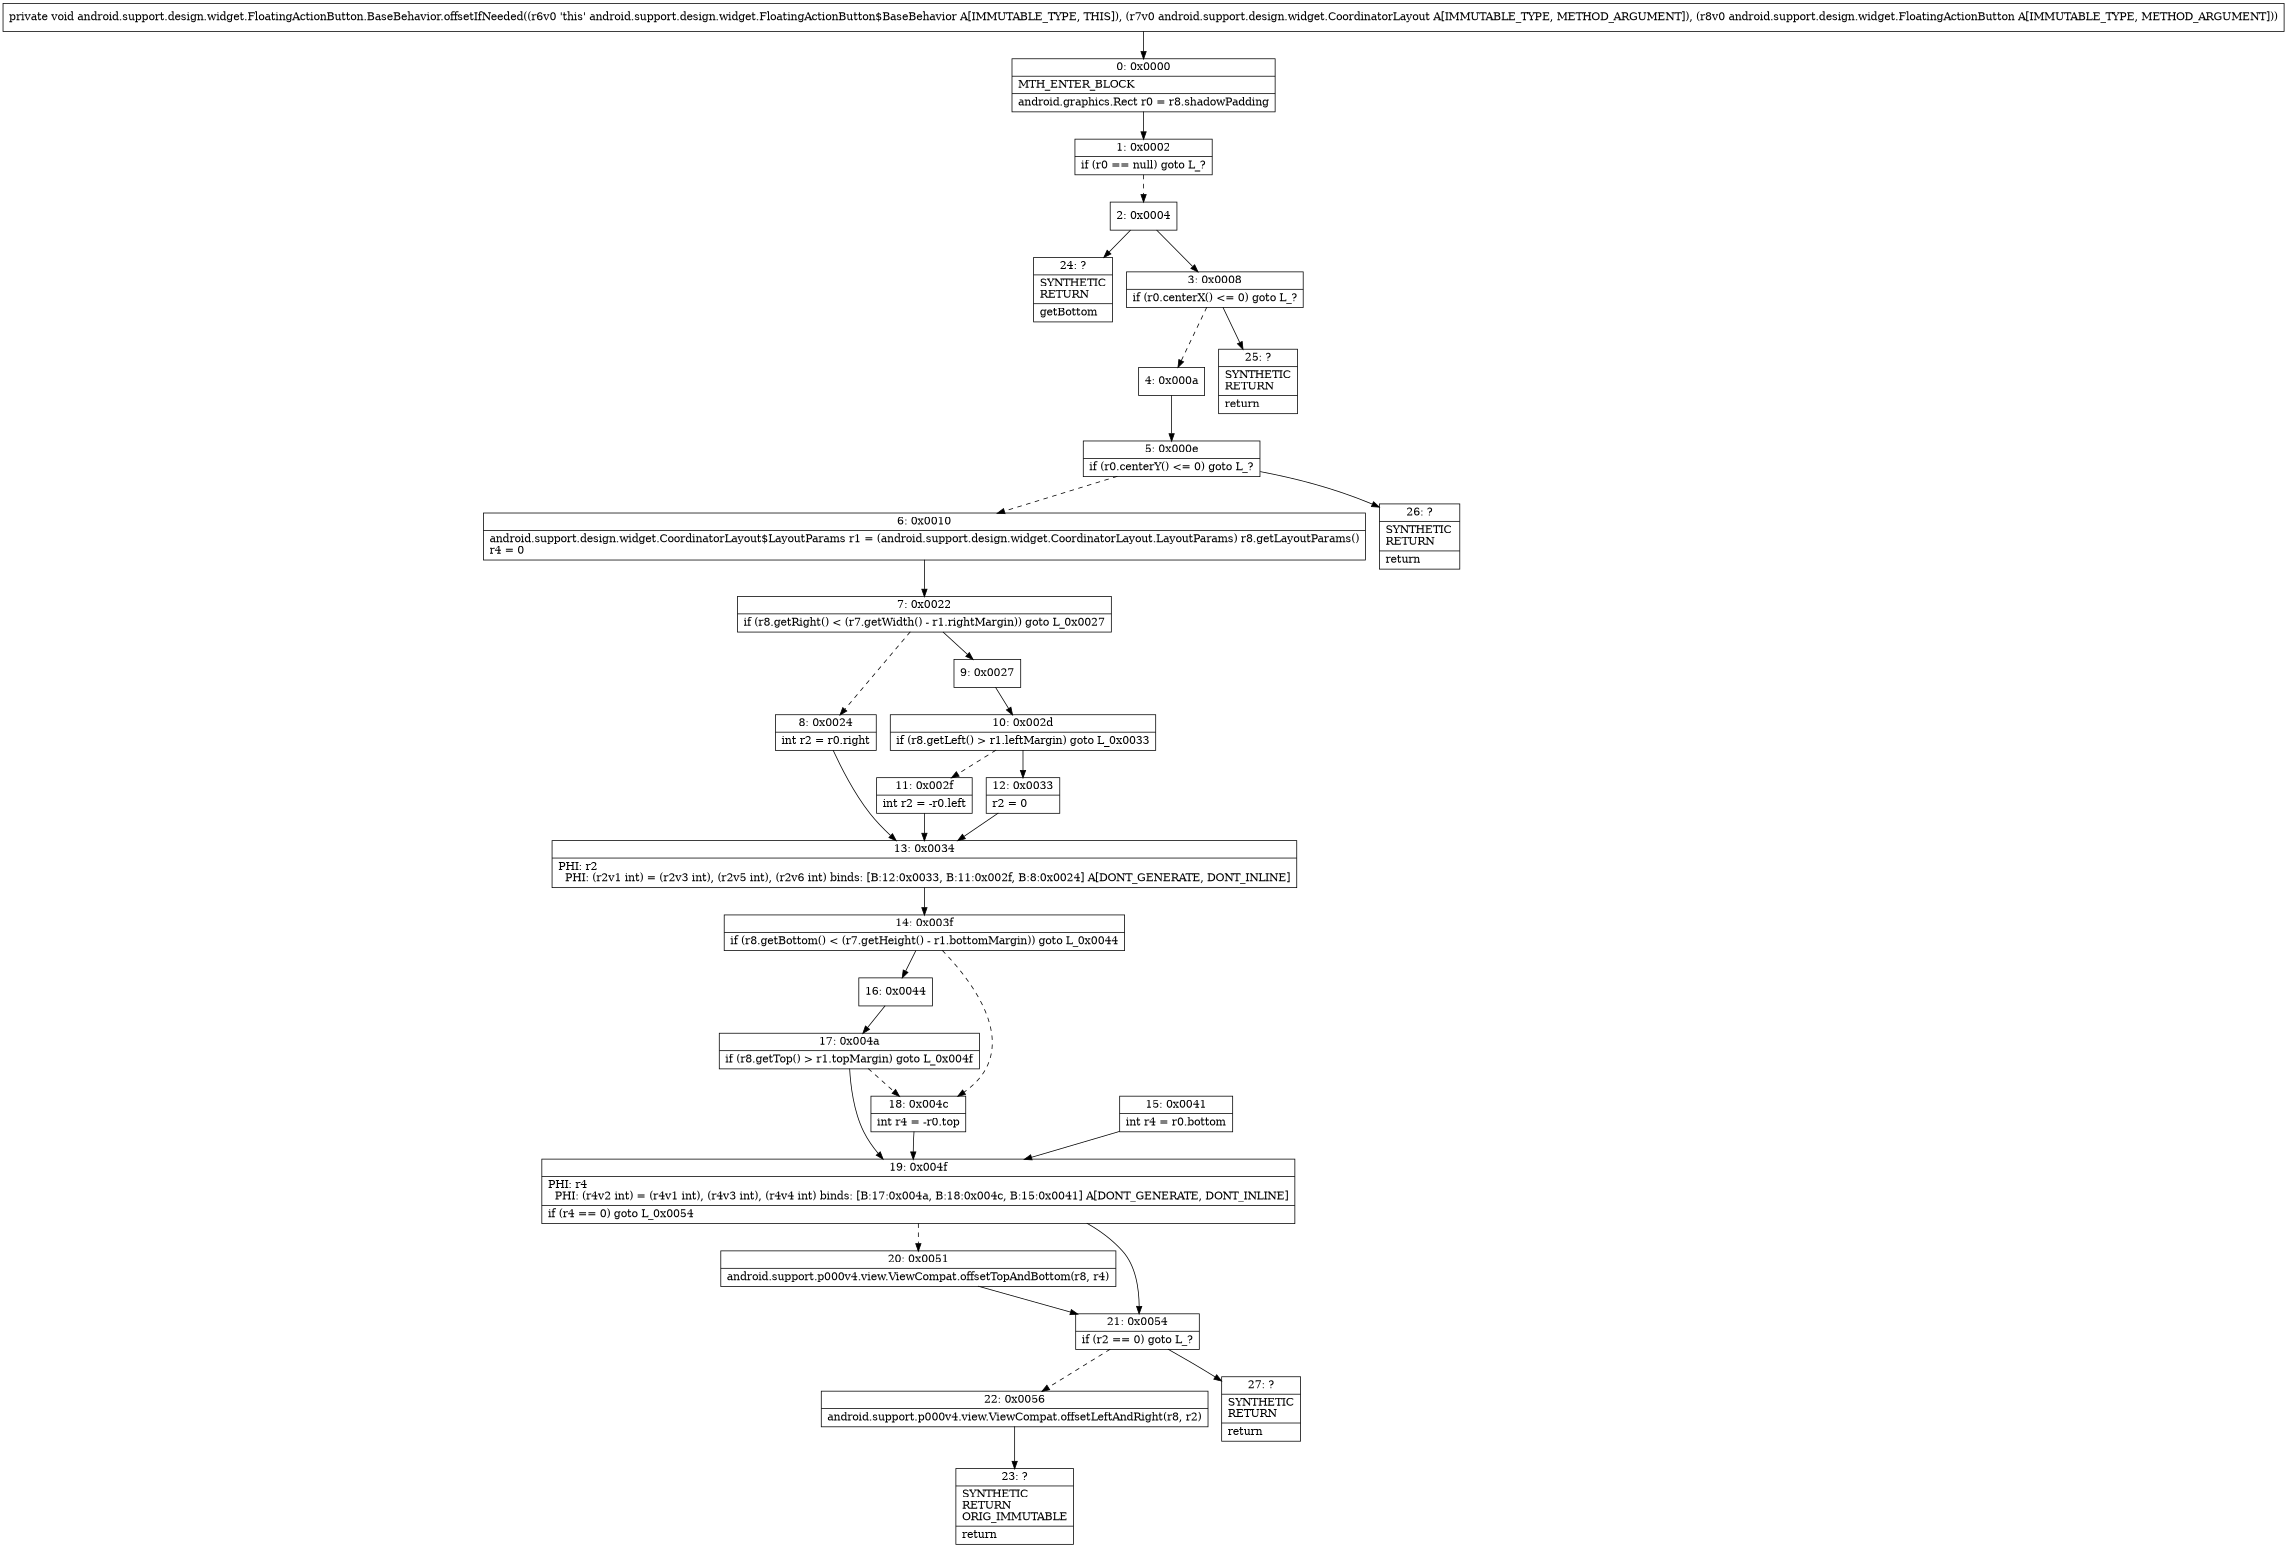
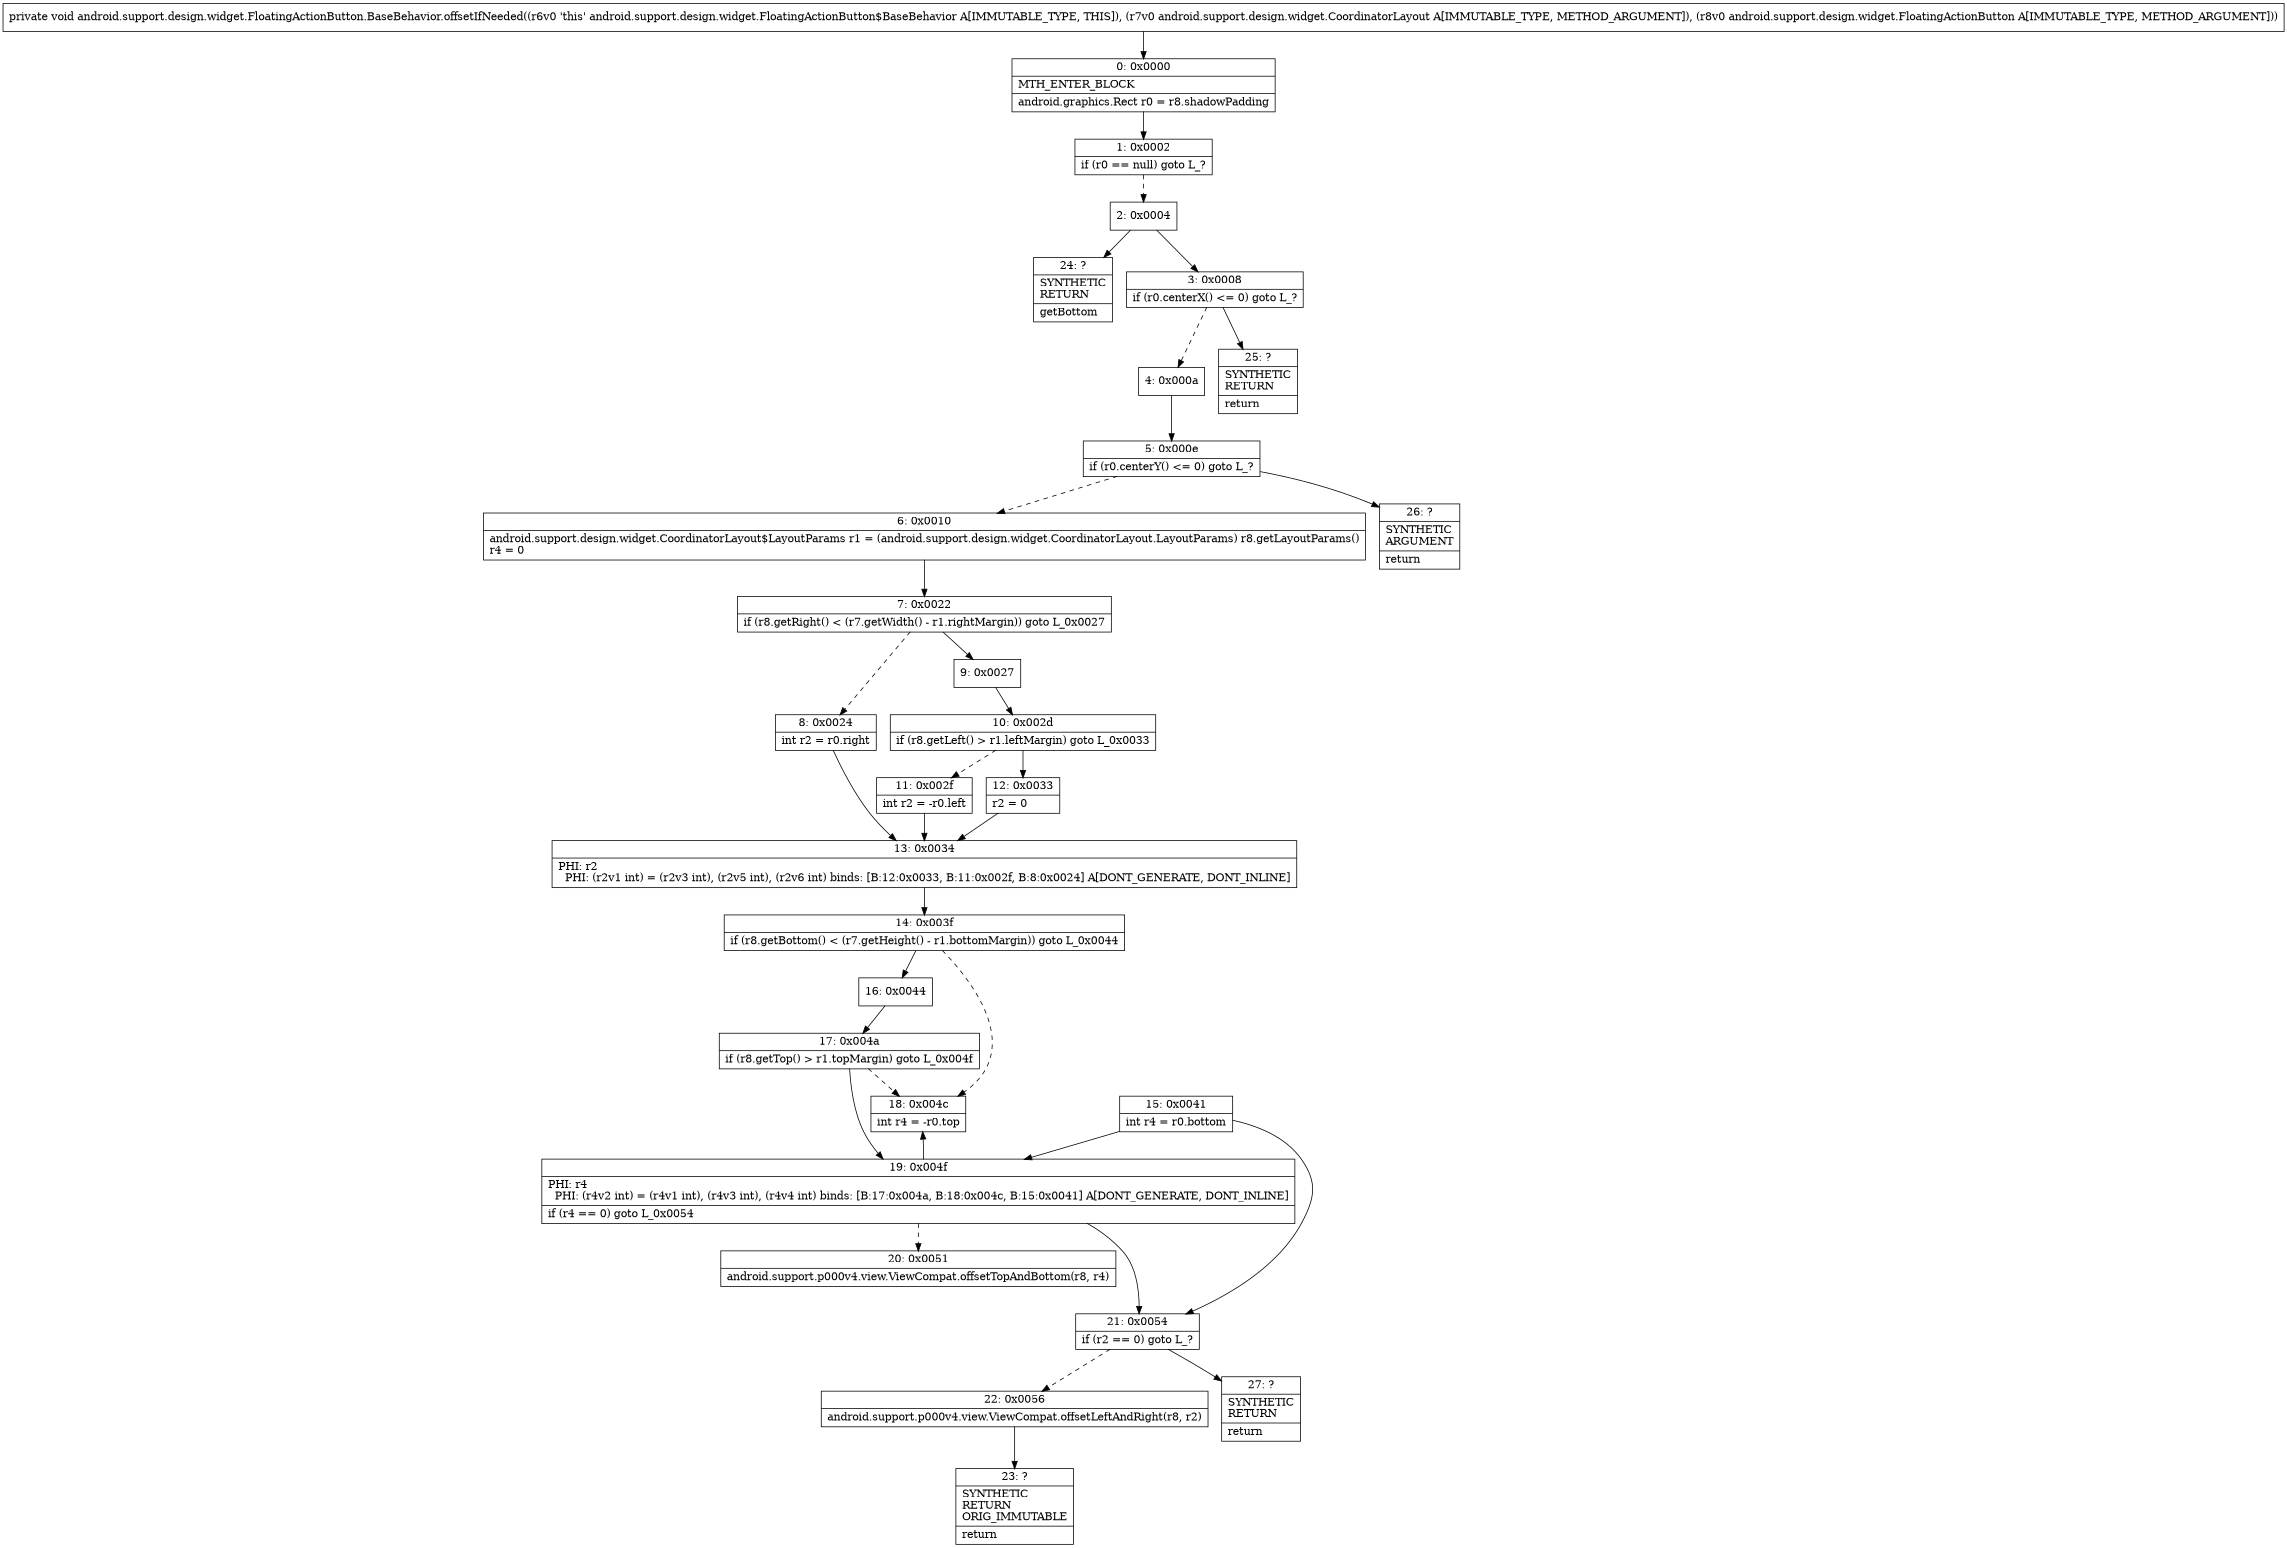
(1410, 541) -> (1420, 541)
(913, 1142) -> (923, 1149)
(1024, 1299) -> (1303, 1220)
